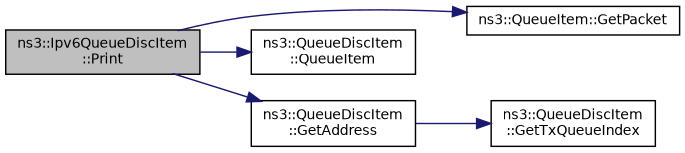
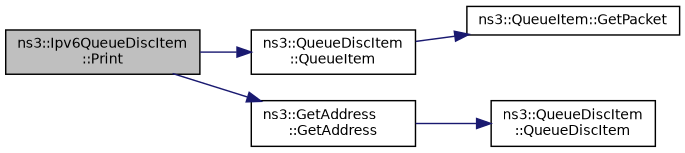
(314, 11) -> (435, 39)
(333, 124) -> (333, 124)
(573, 124) -> (573, 124)
